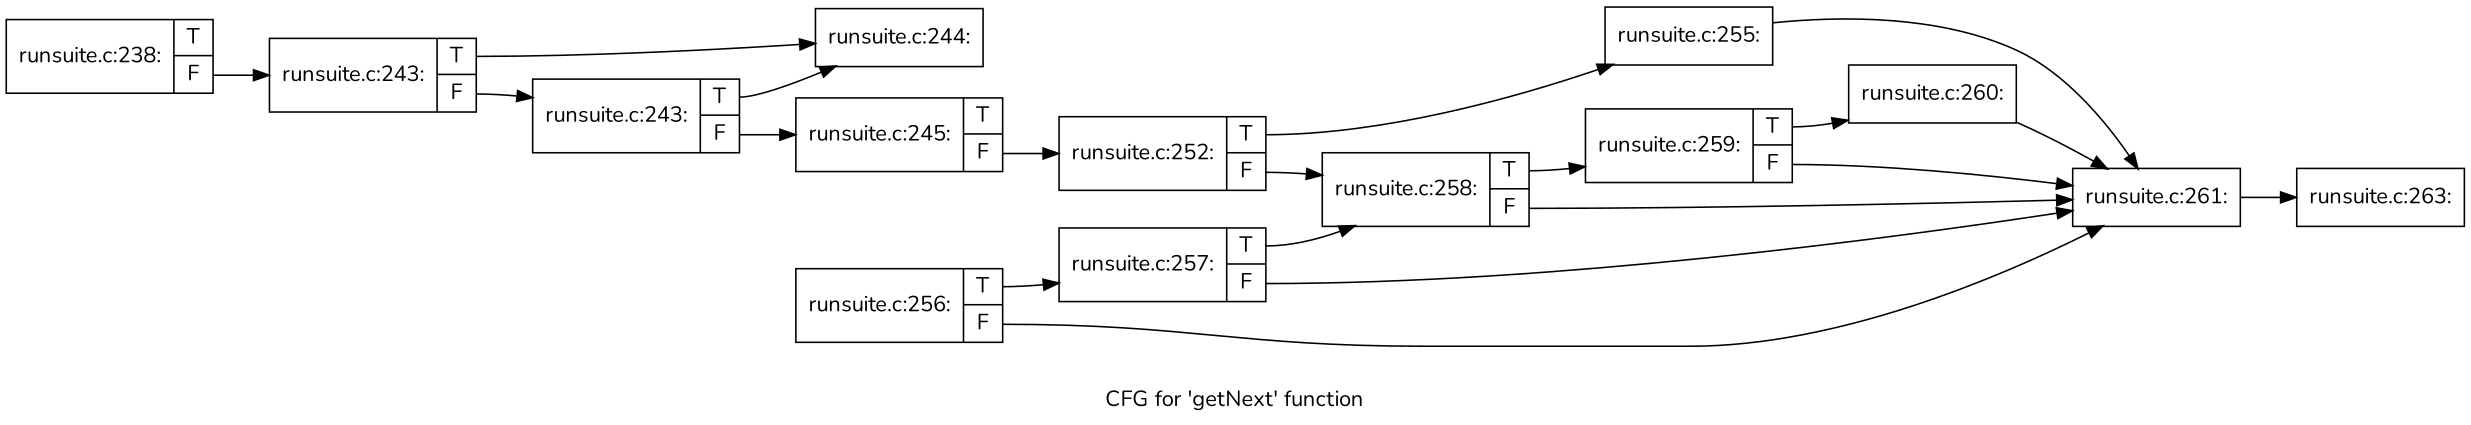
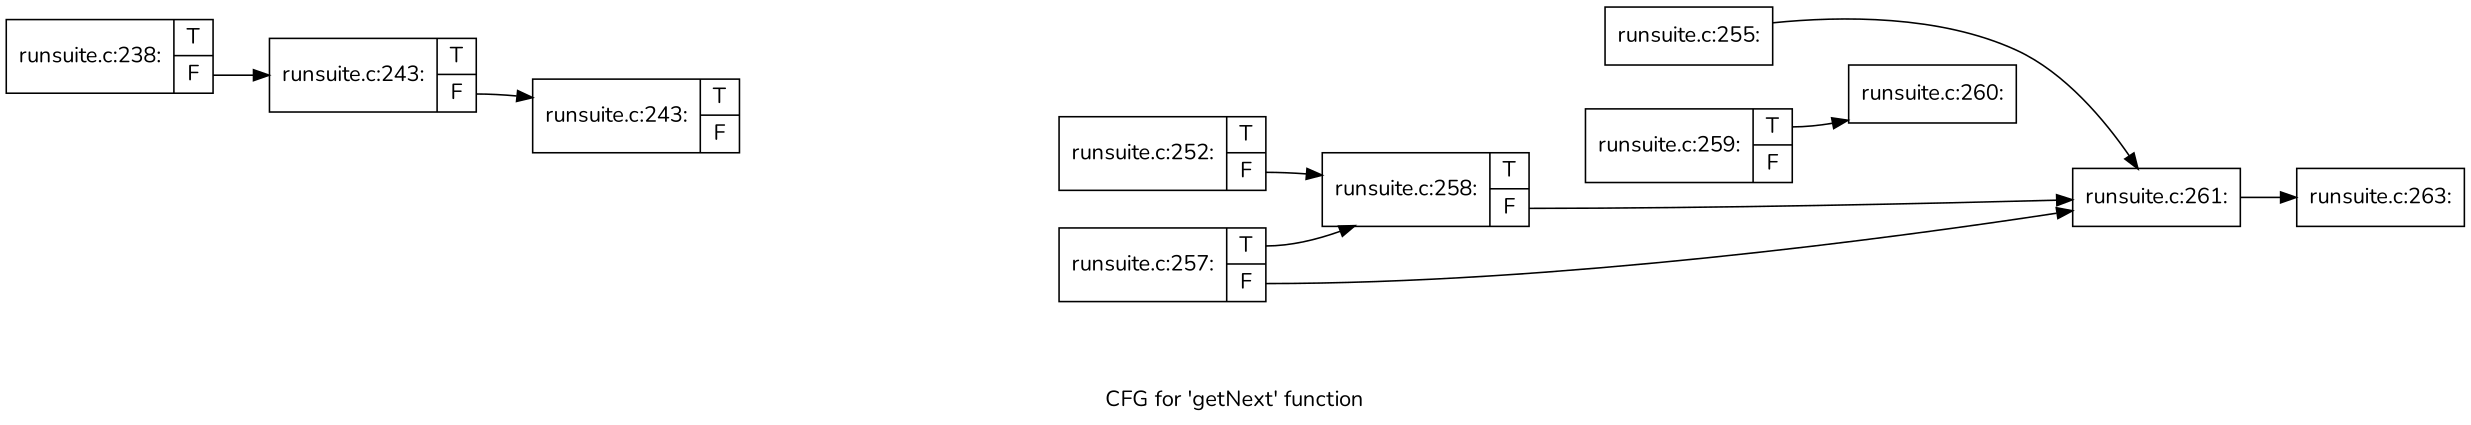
(899, 38) -> none
(1434, 115) -> none
(899, 135) -> none
(2056, 141) -> none
(1549, 170) -> none
(1925, 170) -> none
(899, 306) -> none
